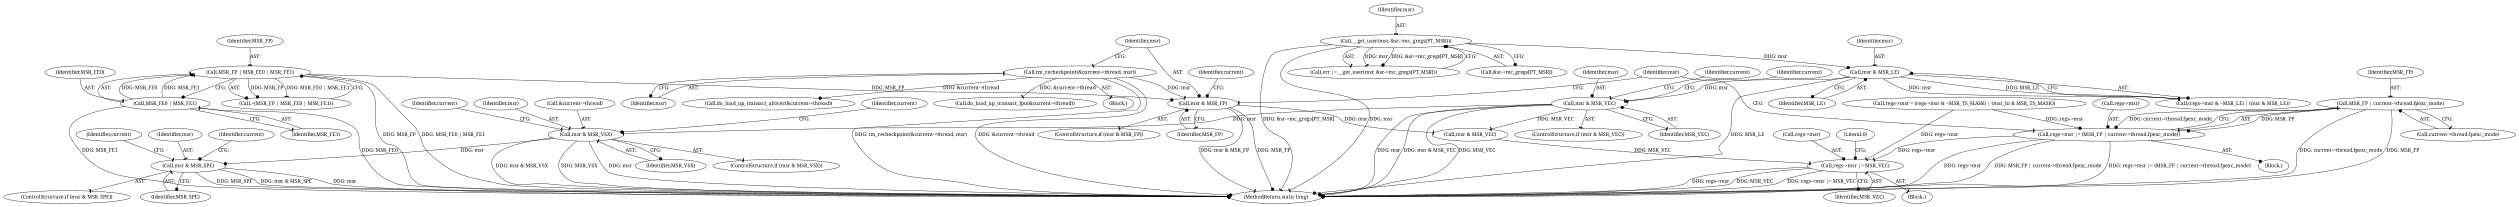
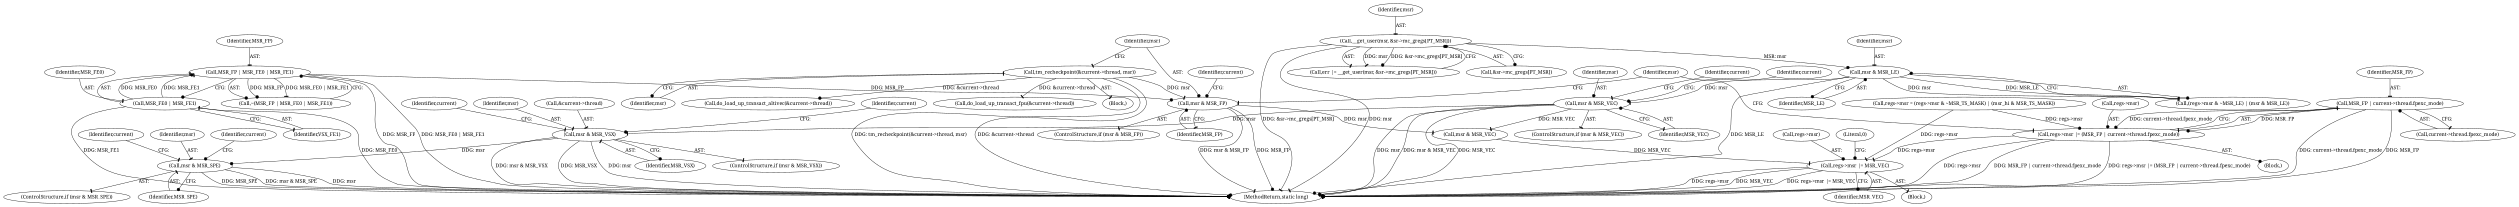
(1776, 57) -> (1775, 57)
(316, 135) -> (317, 135)
